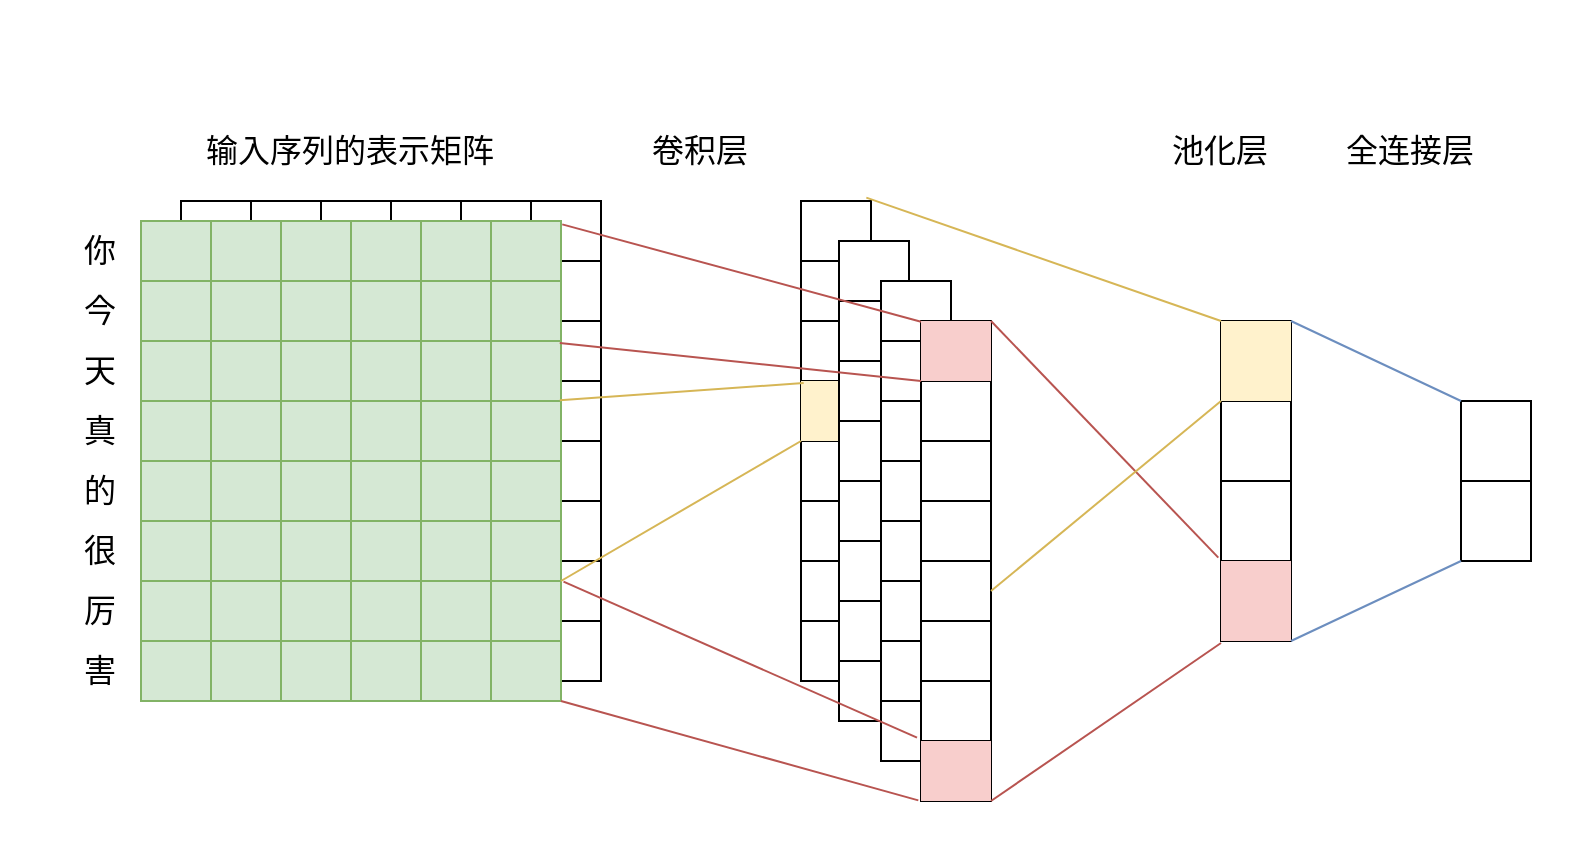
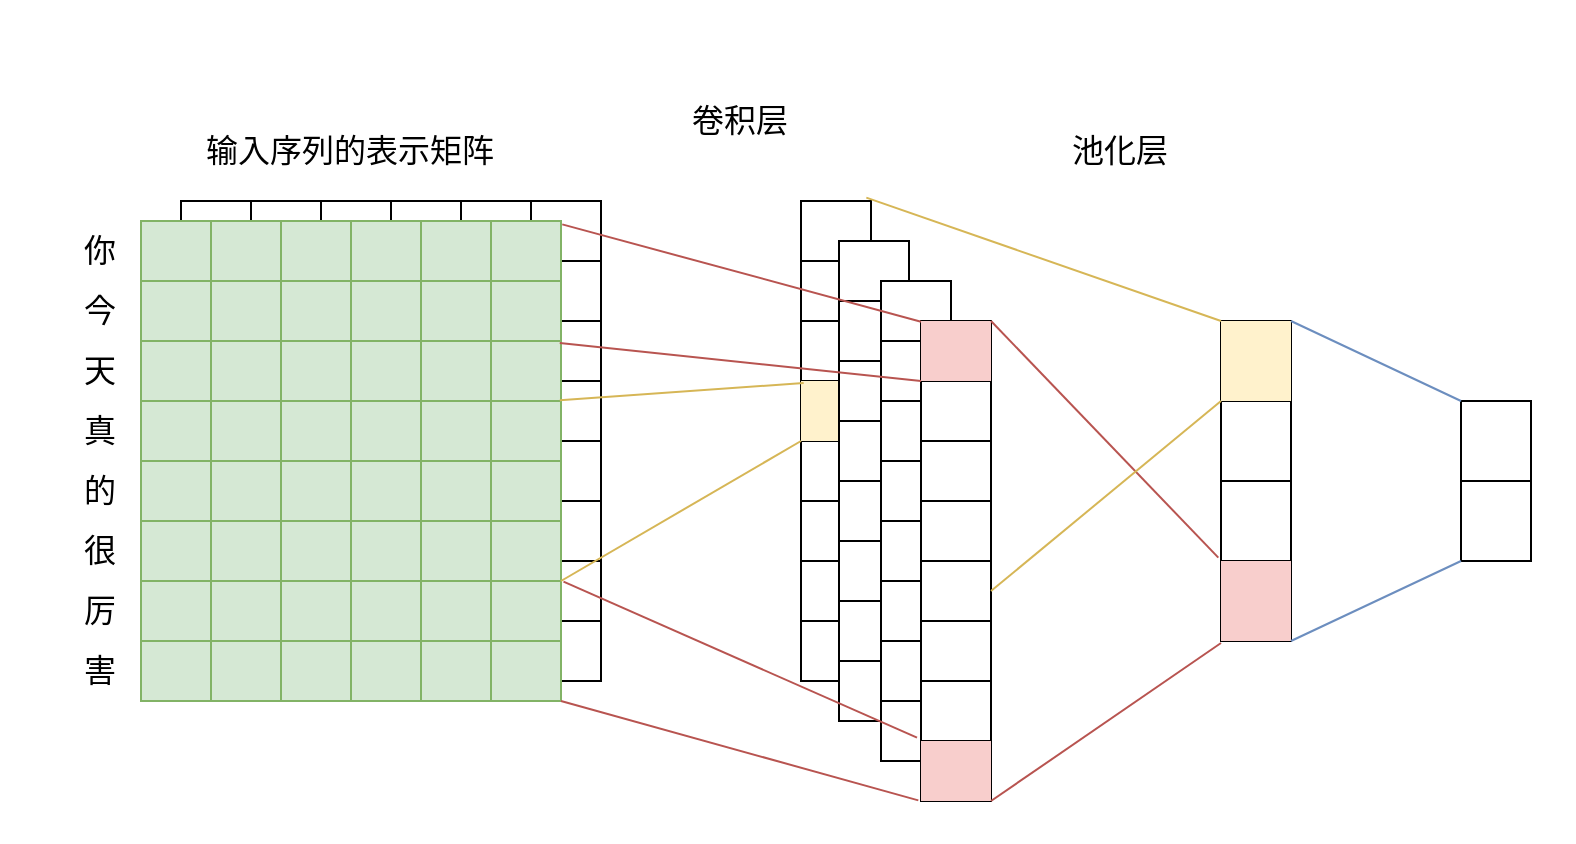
(701, 151) -> (741, 121)
(1221, 151) -> (1121, 151)
(1411, 151) -> none
